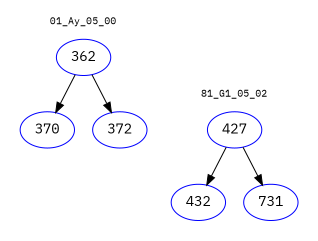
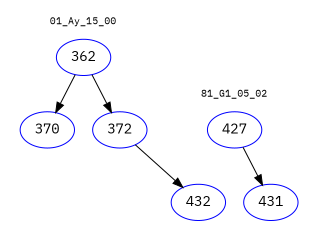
(84, 22) -> (84, 22)
(219, 162) -> (155, 163)
(271, 202) -> (271, 202)
